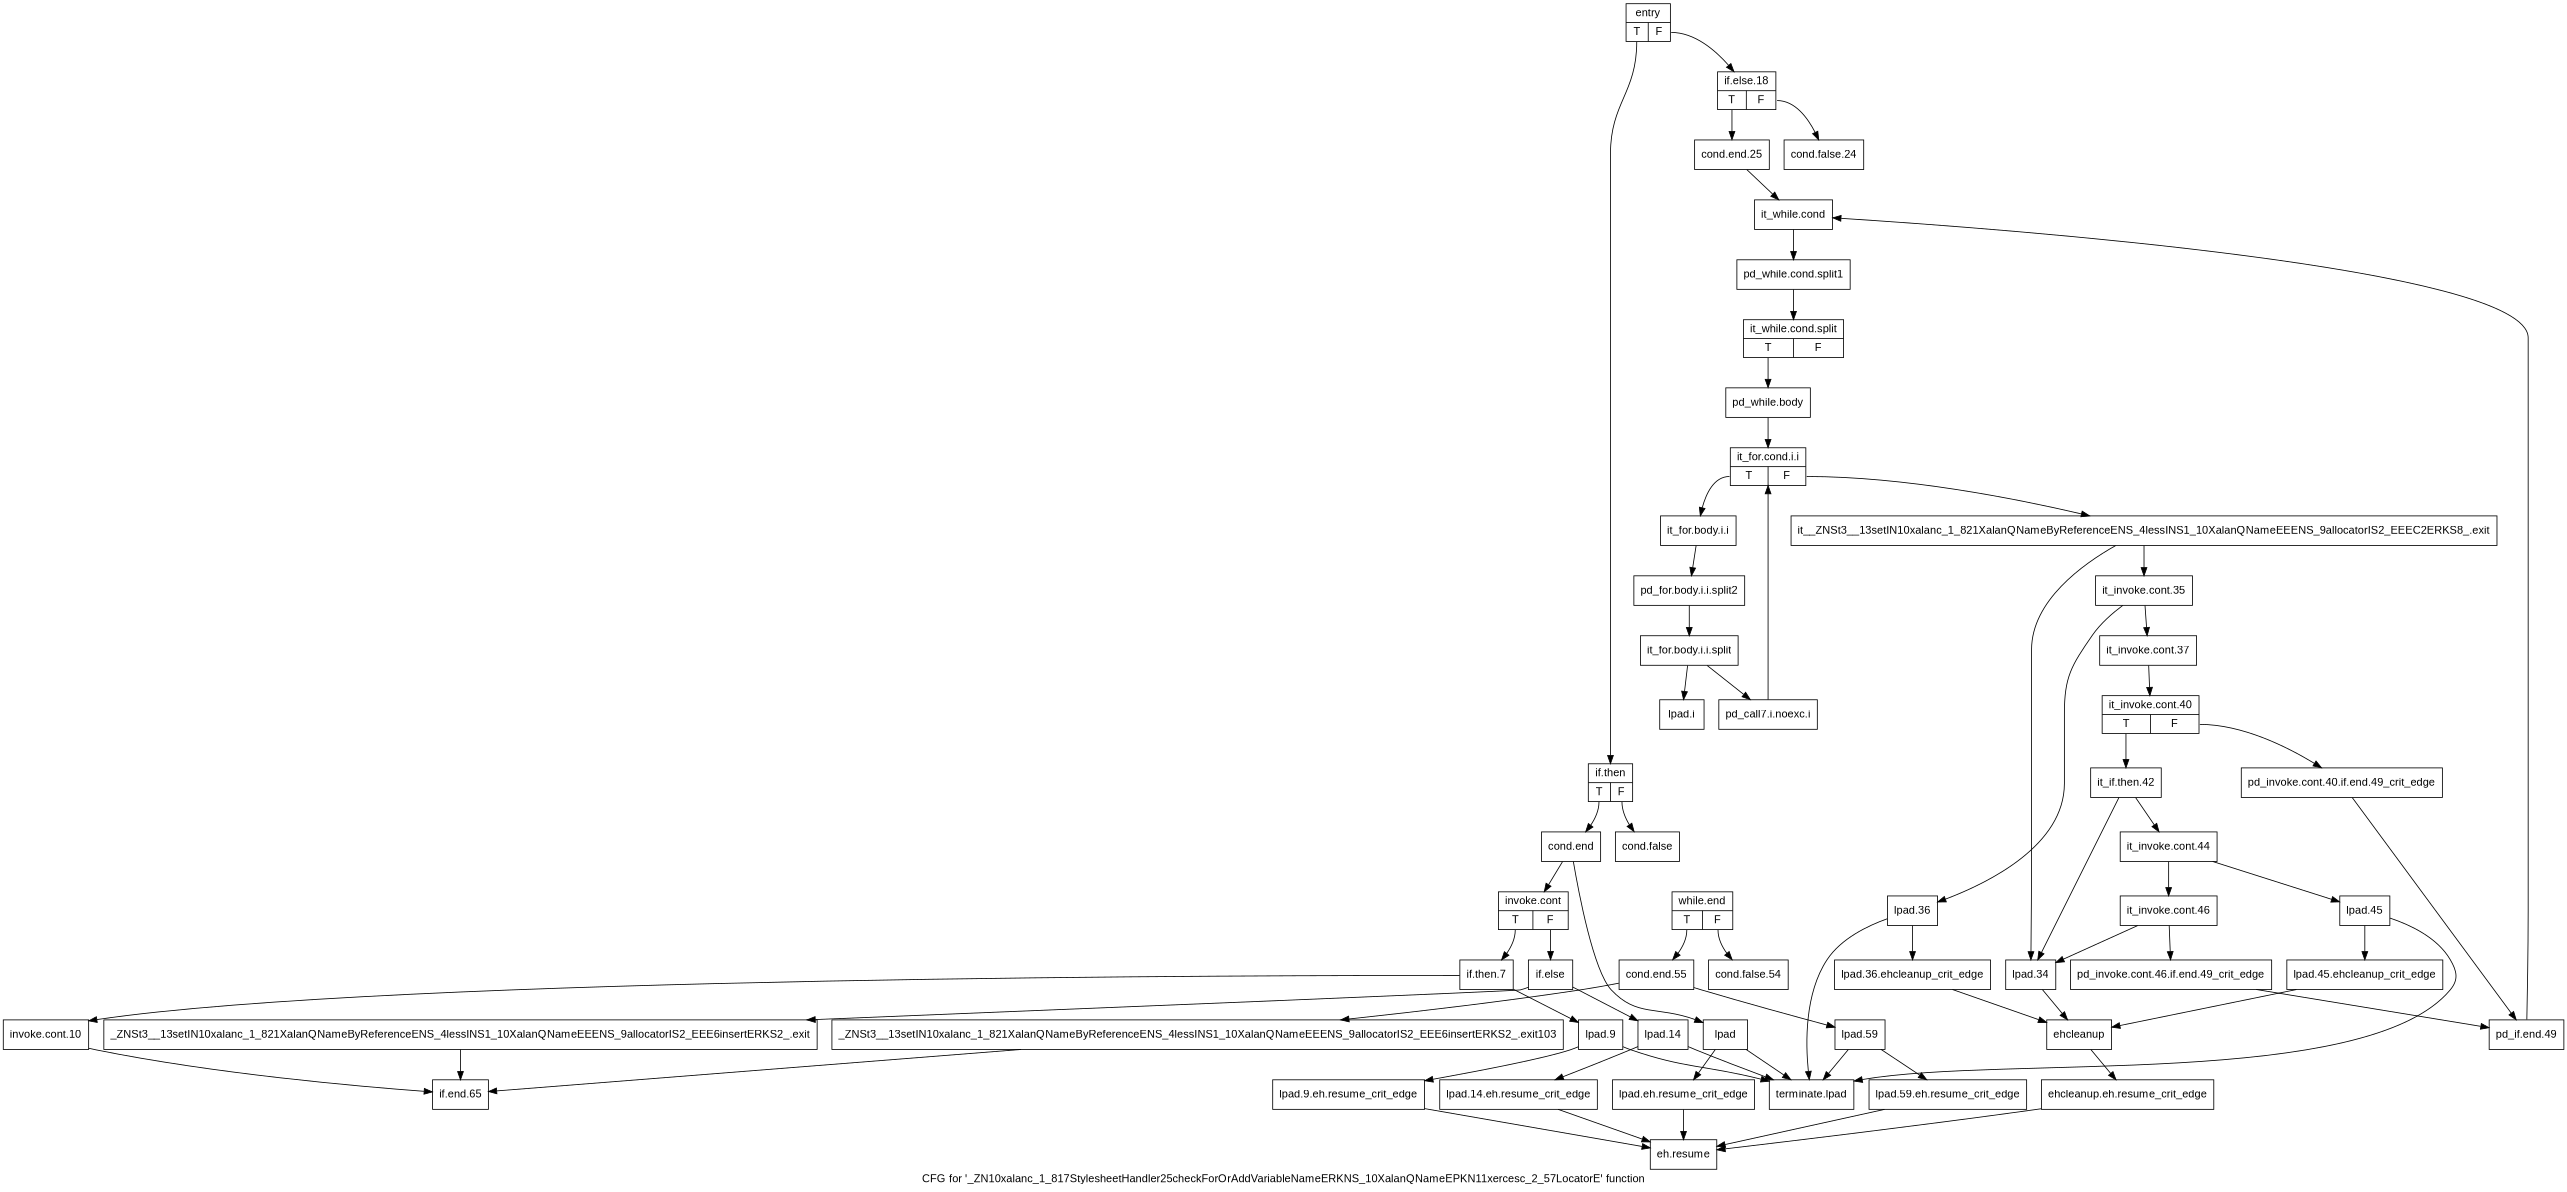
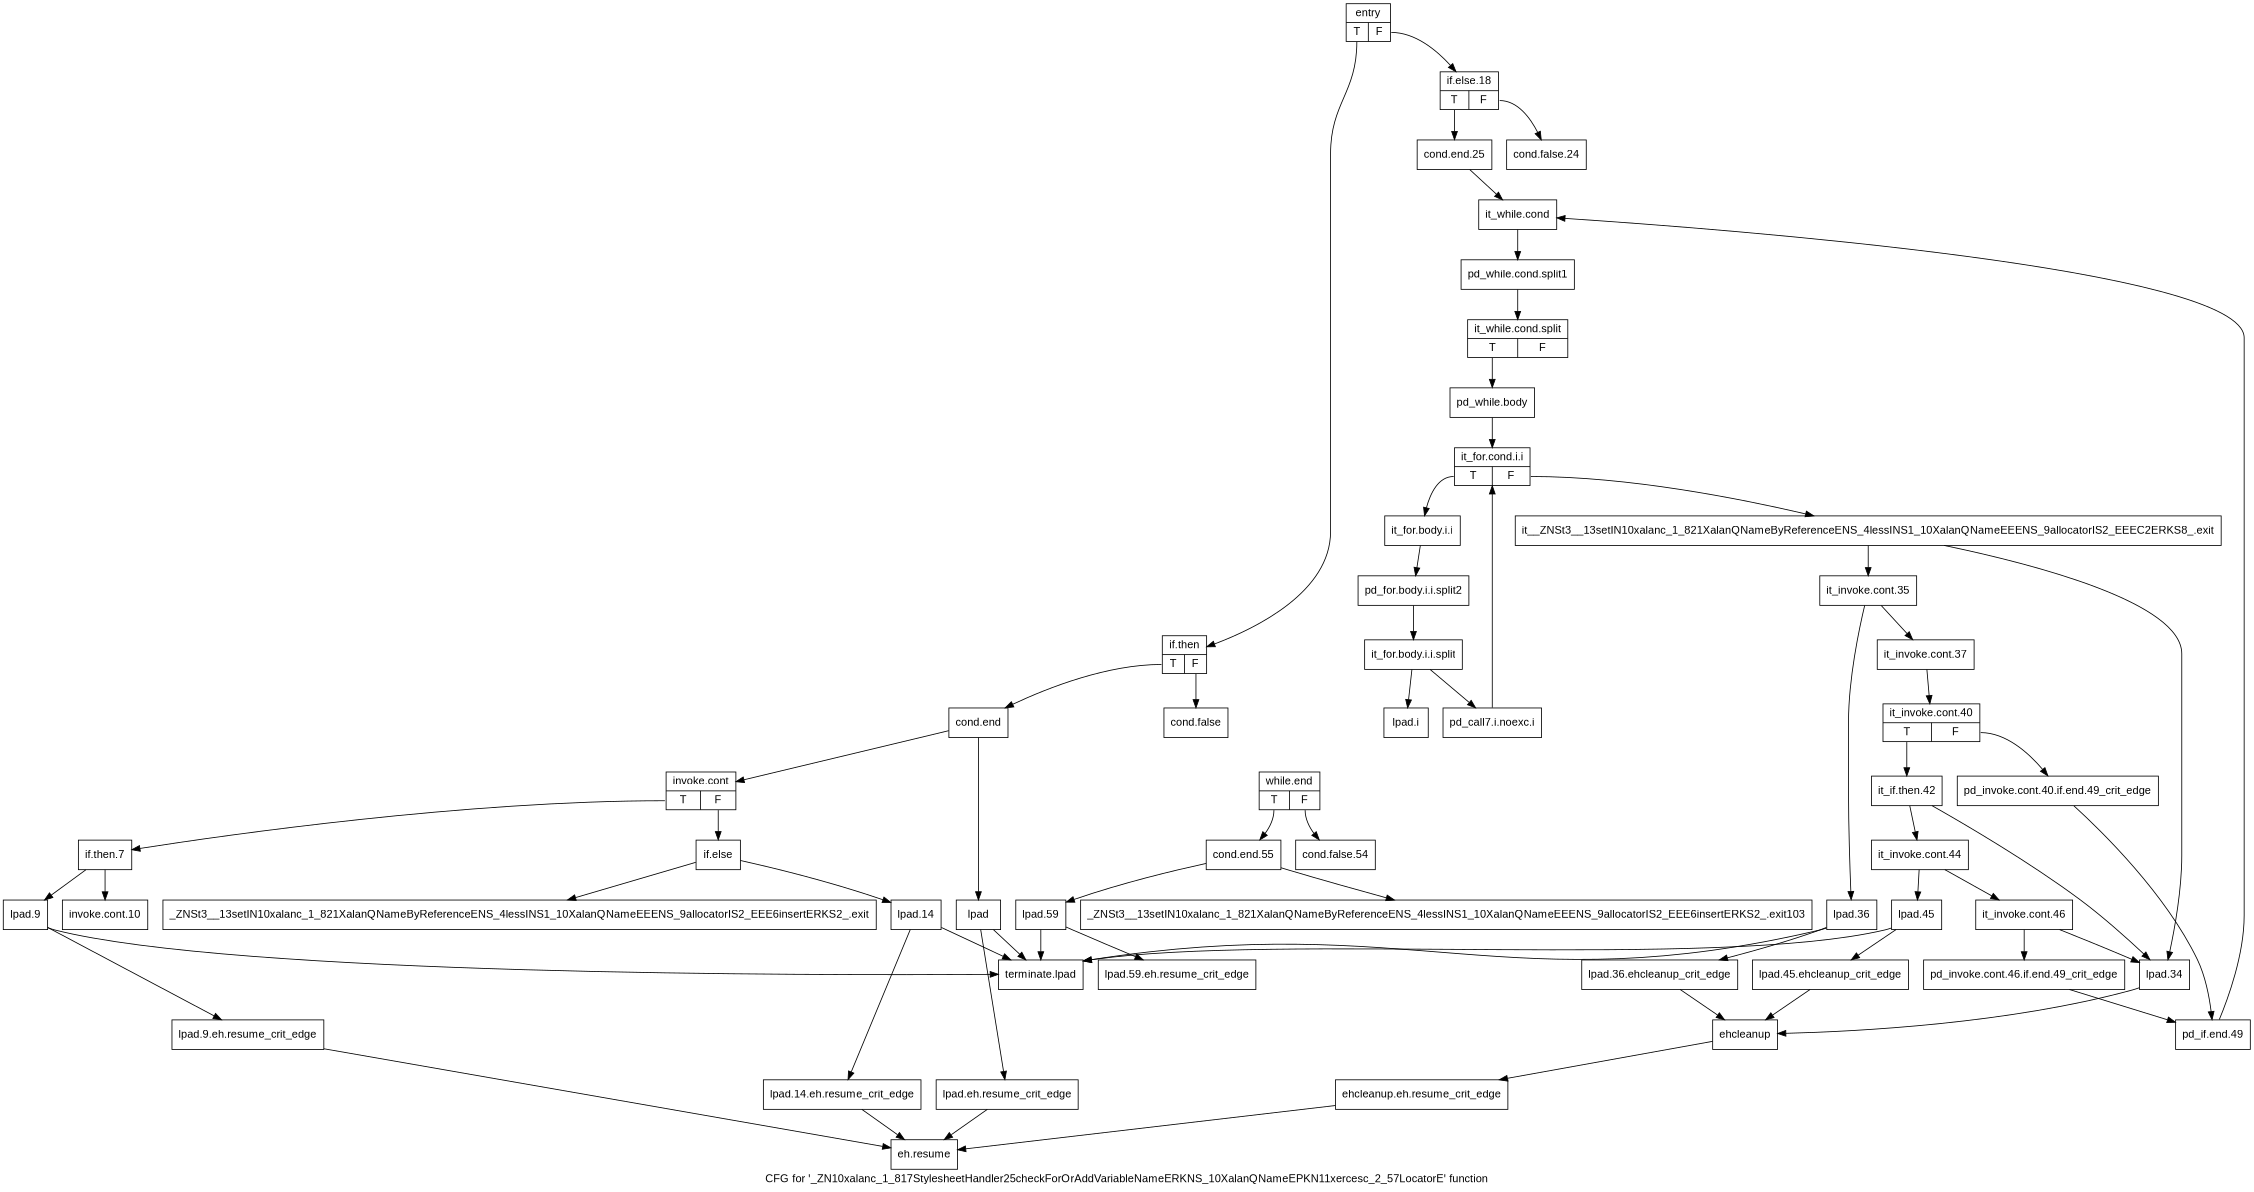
(460, 1095) -> none
(1805, 1127) -> none
